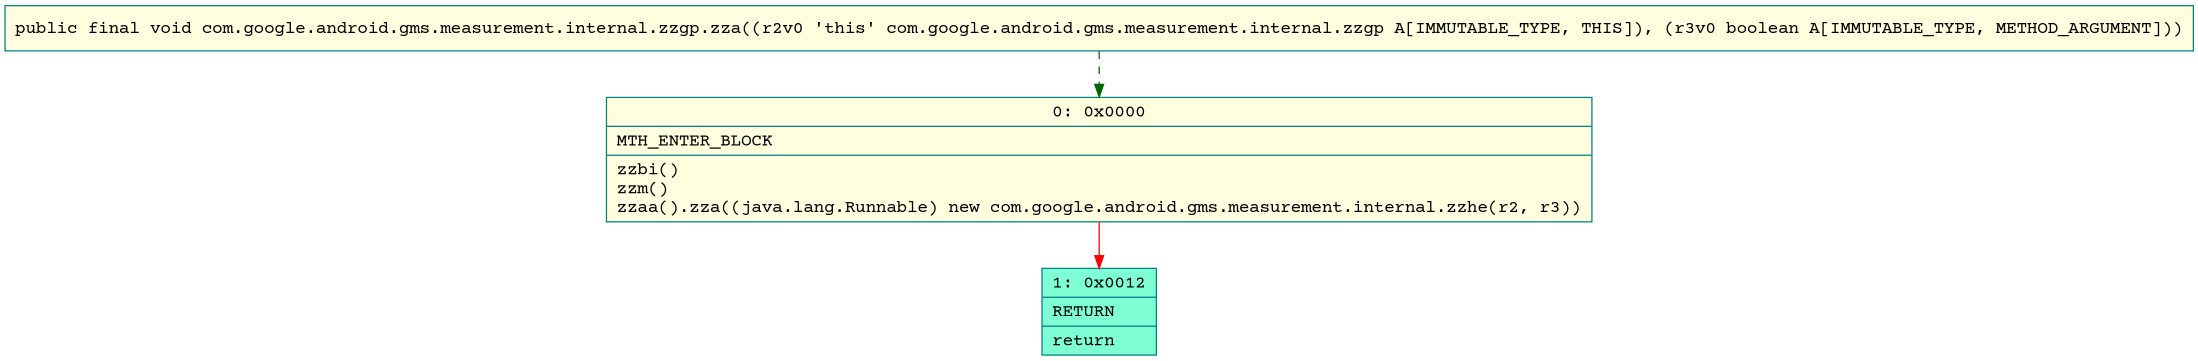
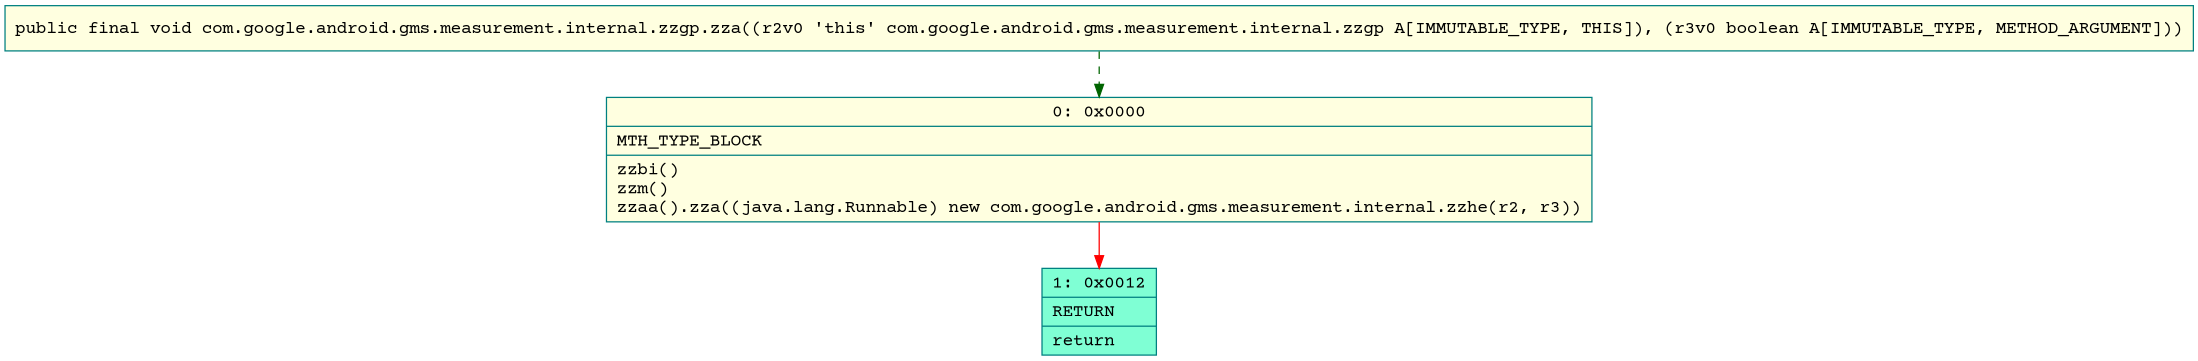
(694, 140) -> (689, 140)
